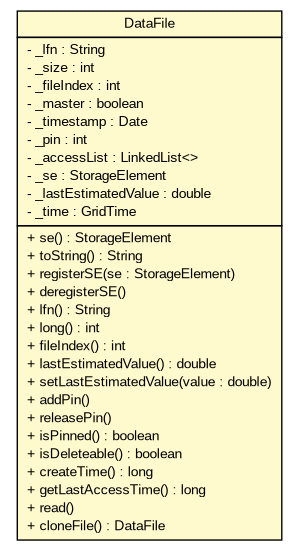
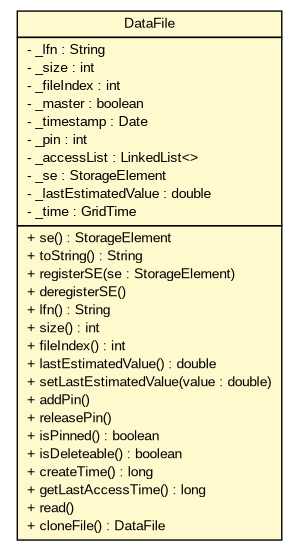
(64, 328) -> (64, 328)
